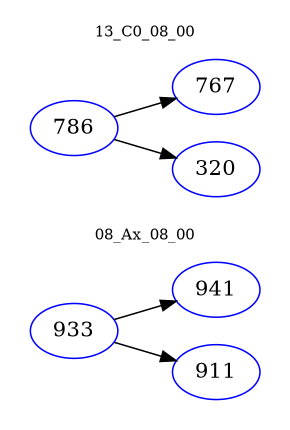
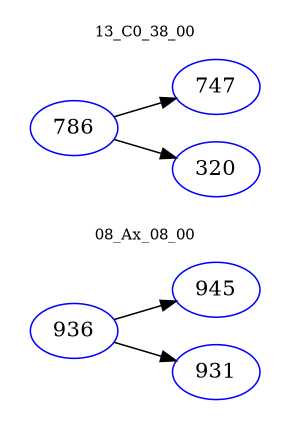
(145, 33) -> (145, 33)
(216, 87) -> (216, 87)
(216, 290) -> (216, 290)
(74, 331) -> (74, 331)
(216, 372) -> (216, 372)
